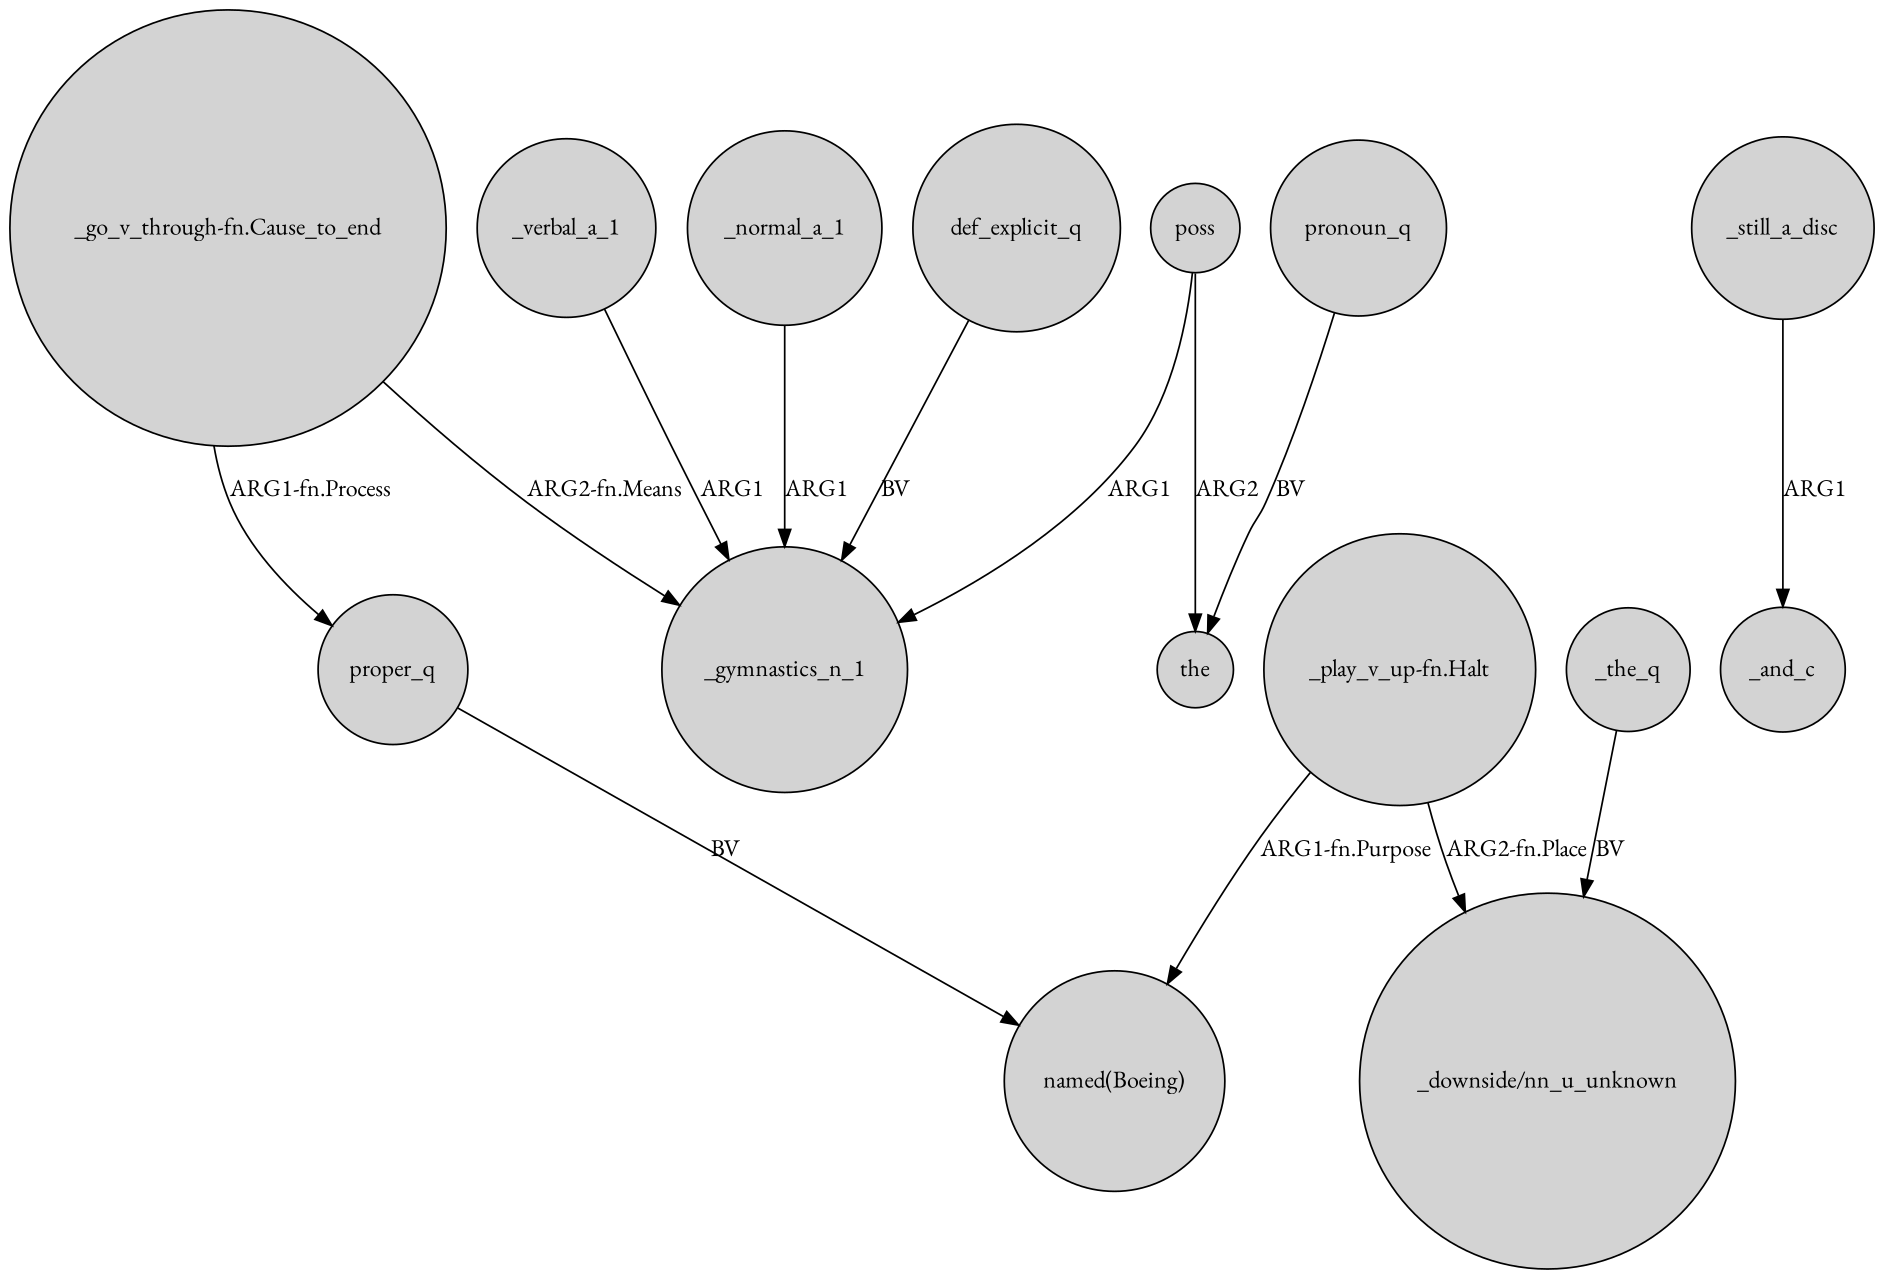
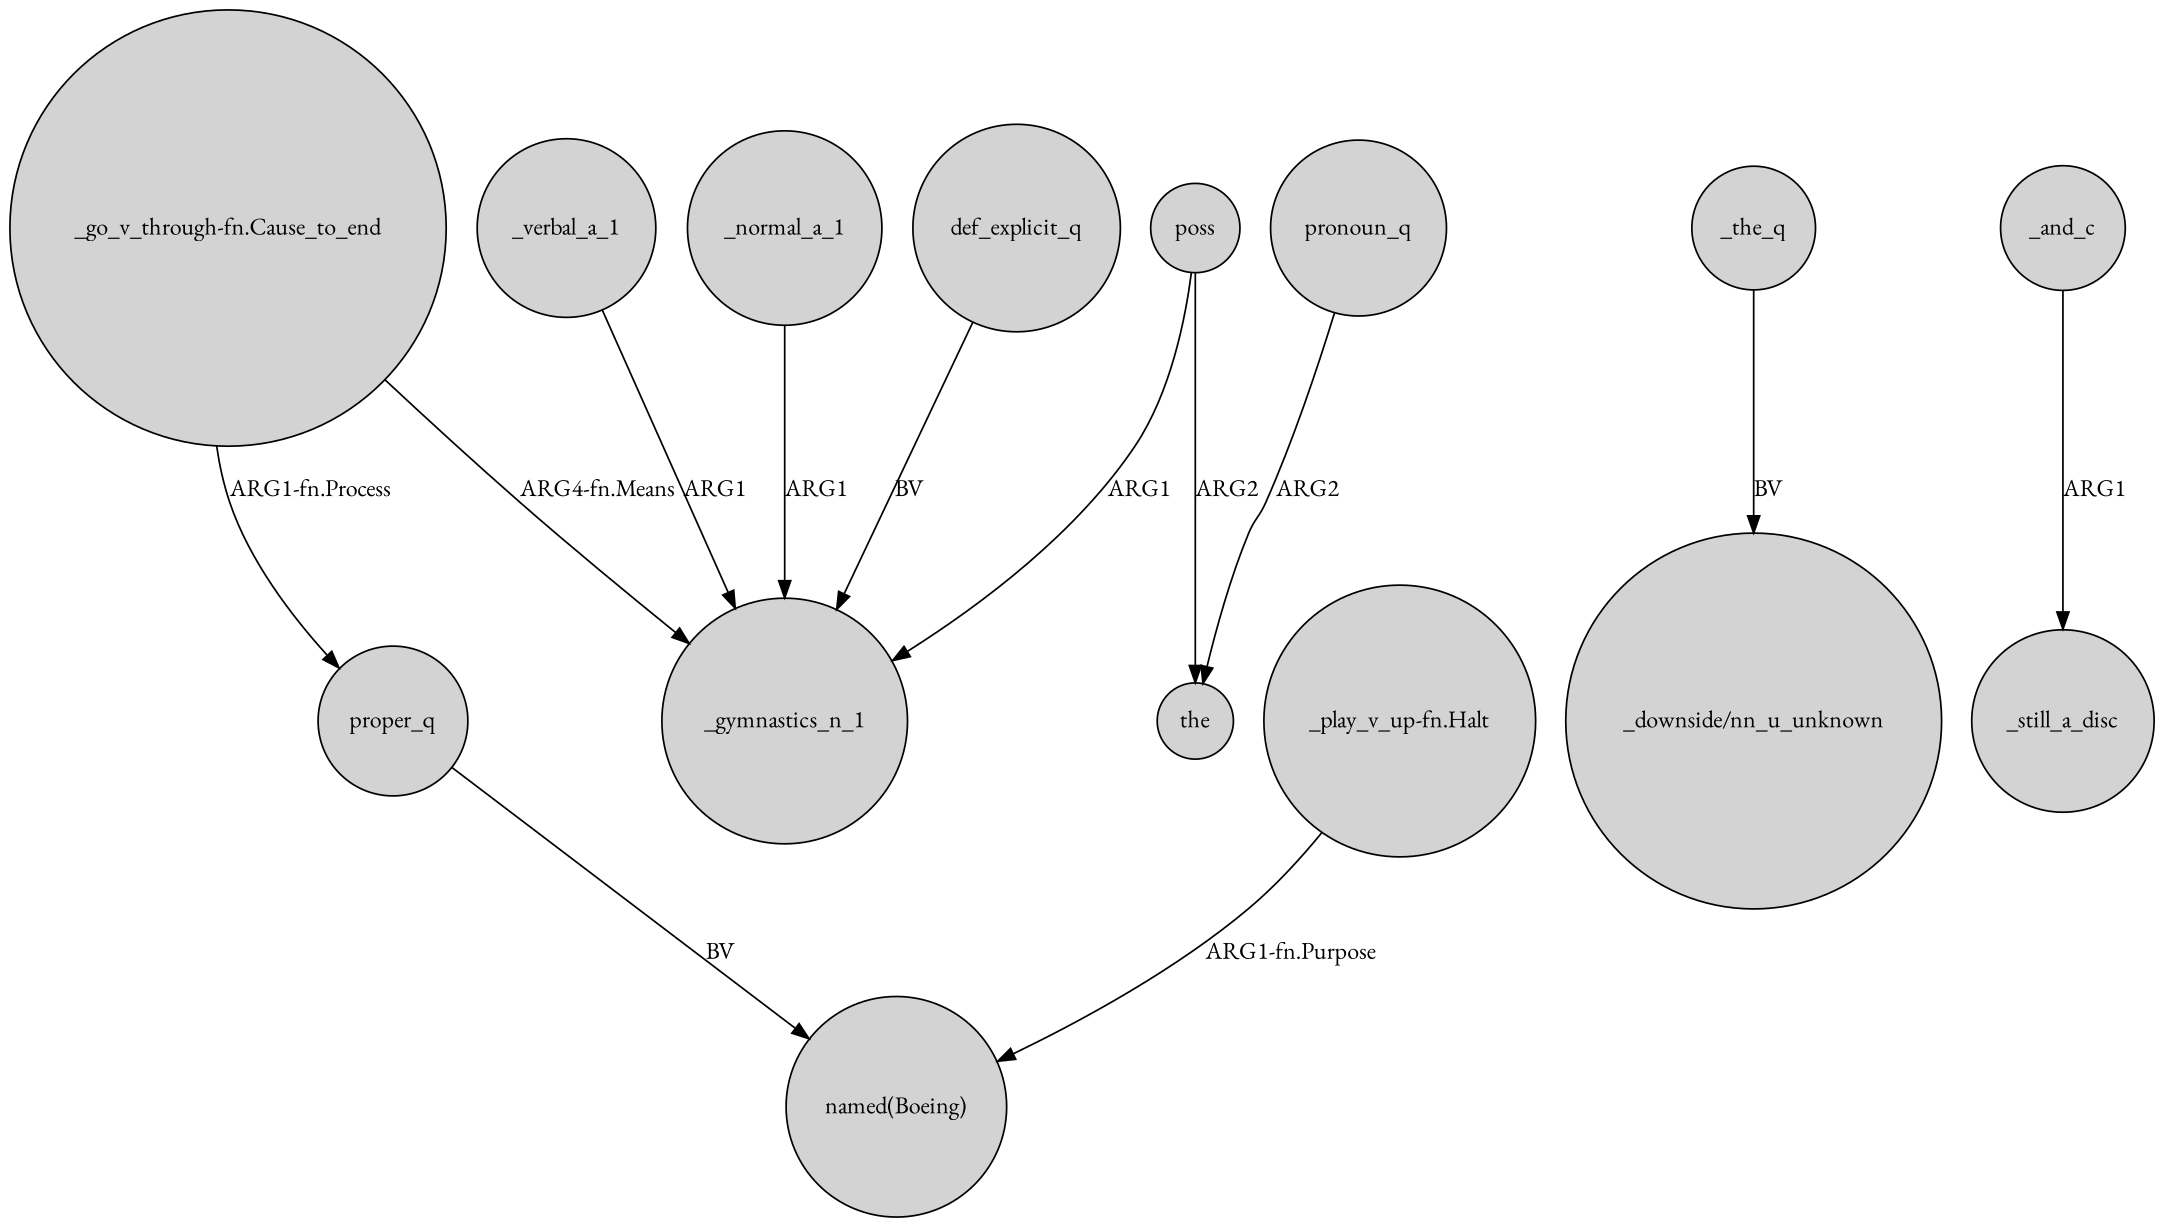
(1783, 455) -> (2063, 451)
(605, 490) -> (598, 490)
(1292, 490) -> (1308, 490)
(1442, 850) -> none
